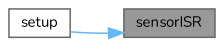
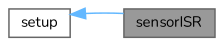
(89, 33) -> (105, 13)
